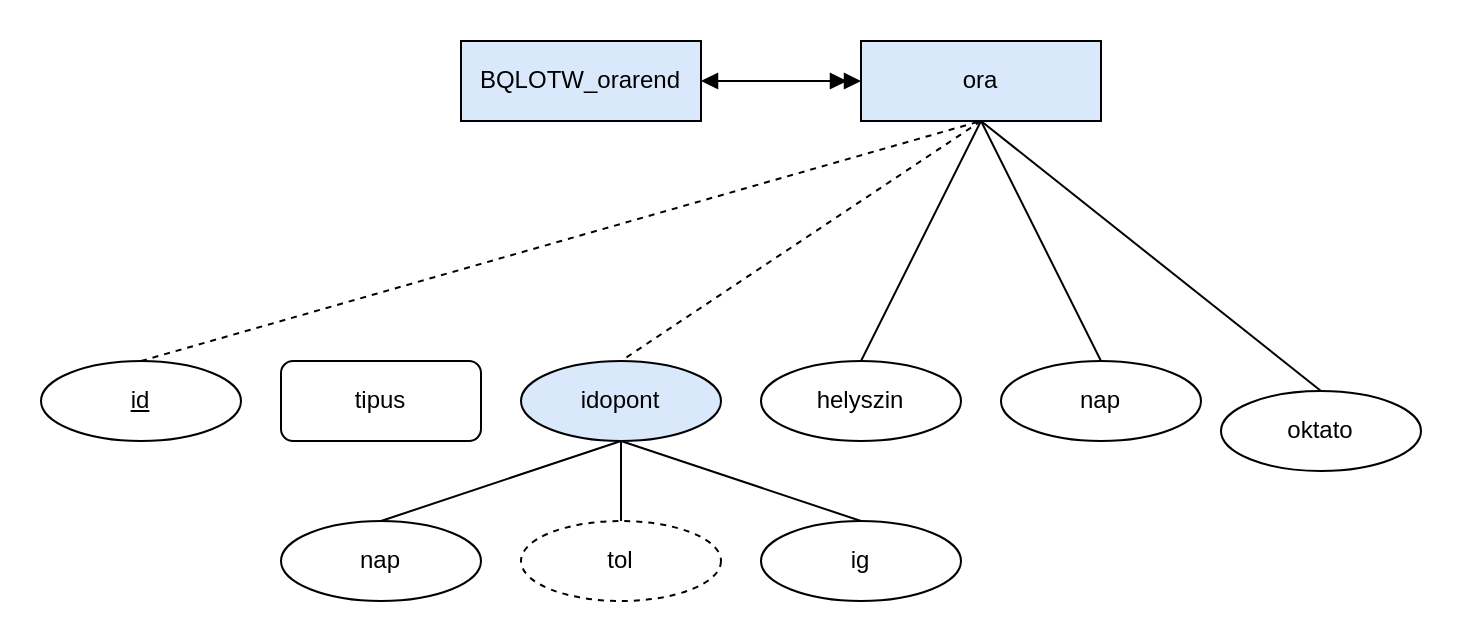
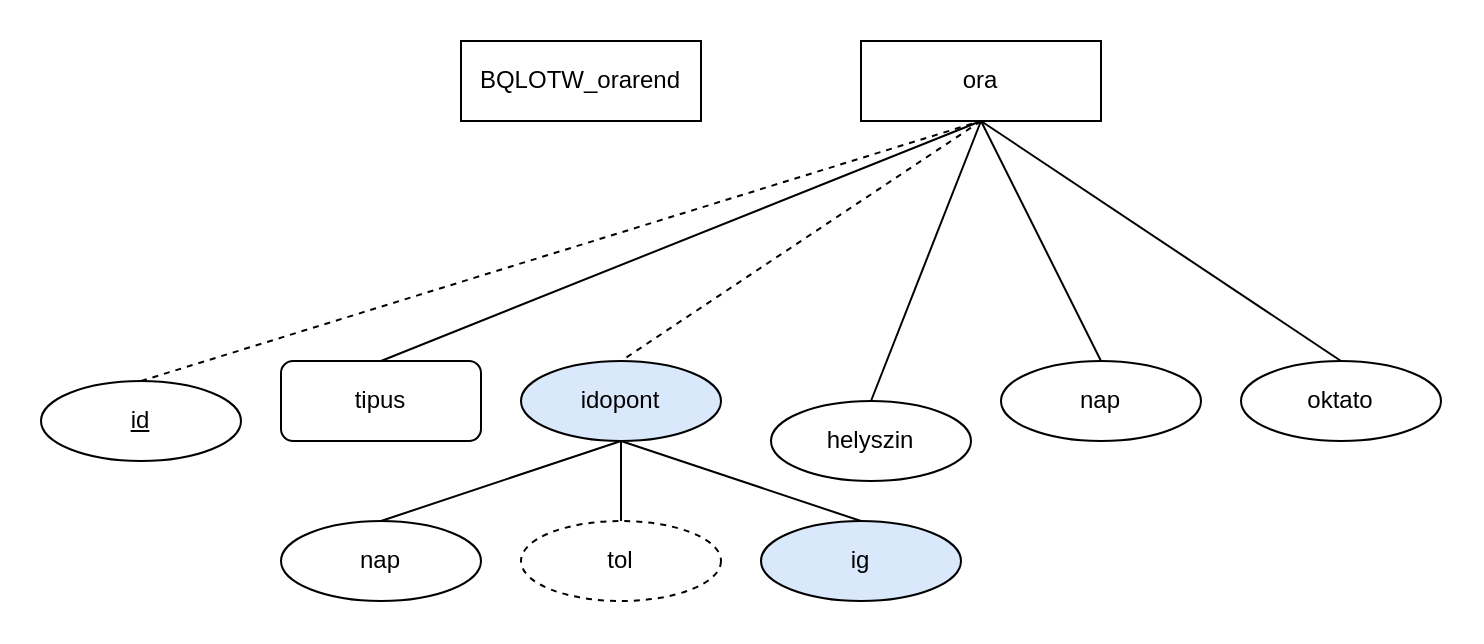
(581, 81) -> (581, 81)
(773, 81) -> none
(981, 81) -> (981, 81)
none -> (663, 248)
(141, 401) -> (141, 421)
(861, 401) -> (871, 441)
(1321, 431) -> (1341, 401)
(861, 561) -> (861, 561)
